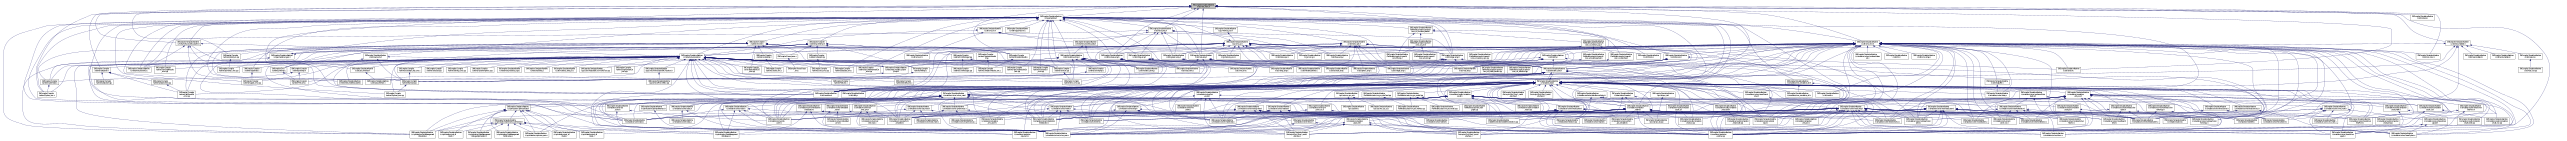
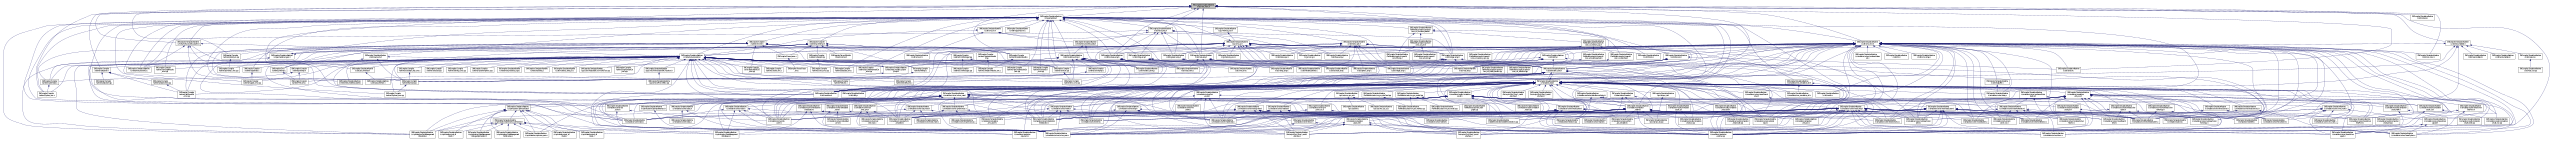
(764, 56) -> none
none -> (841, 56)
none -> (1282, 66)
